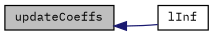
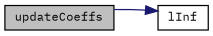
(142, 26) -> (130, 10)
